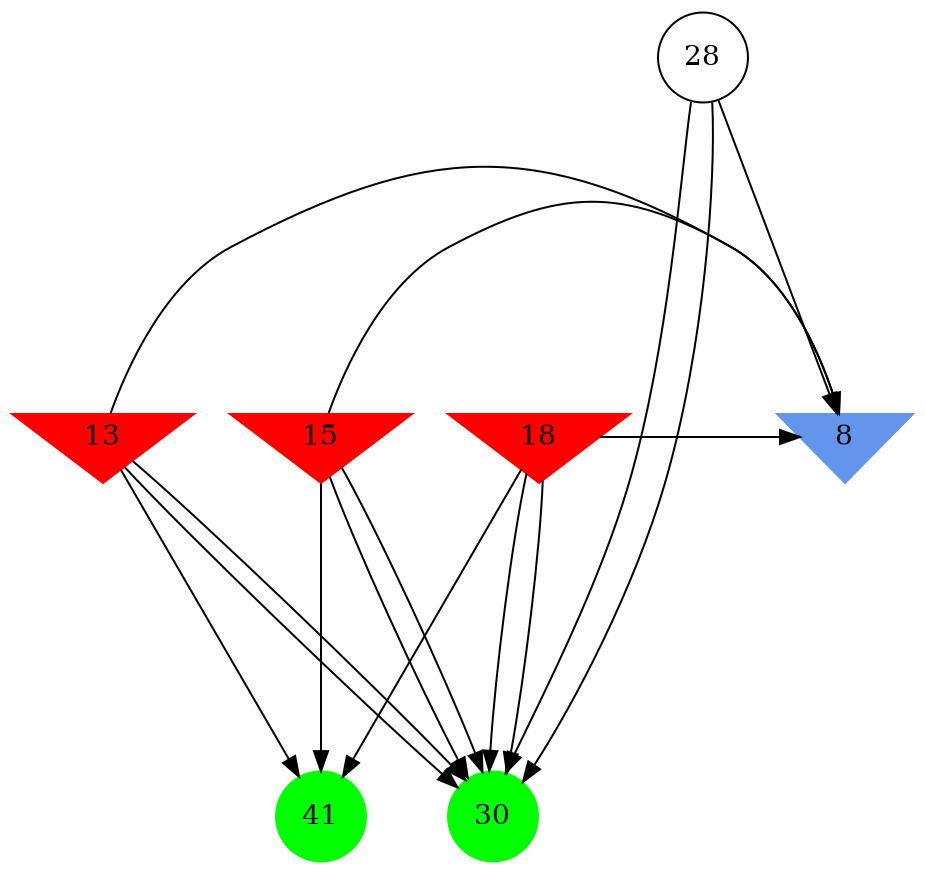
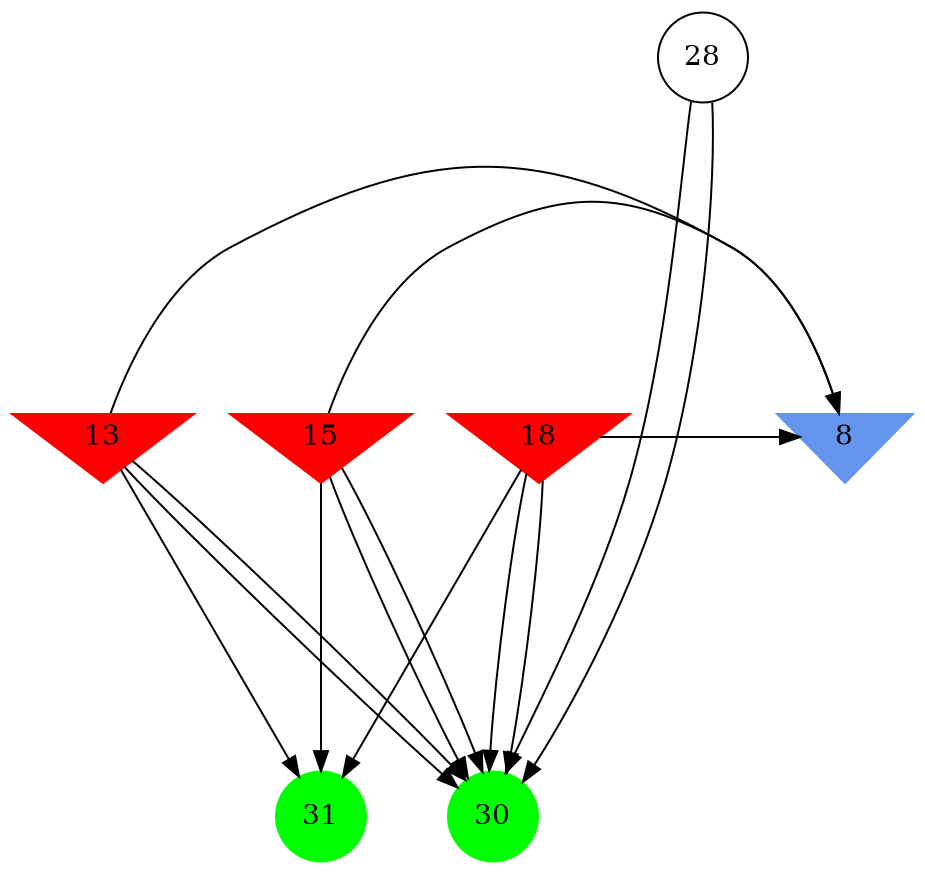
(774, 247) -> none
(321, 816) -> (321, 816)
